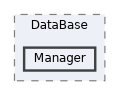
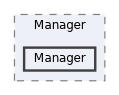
(60, 26) -> (60, 26)
